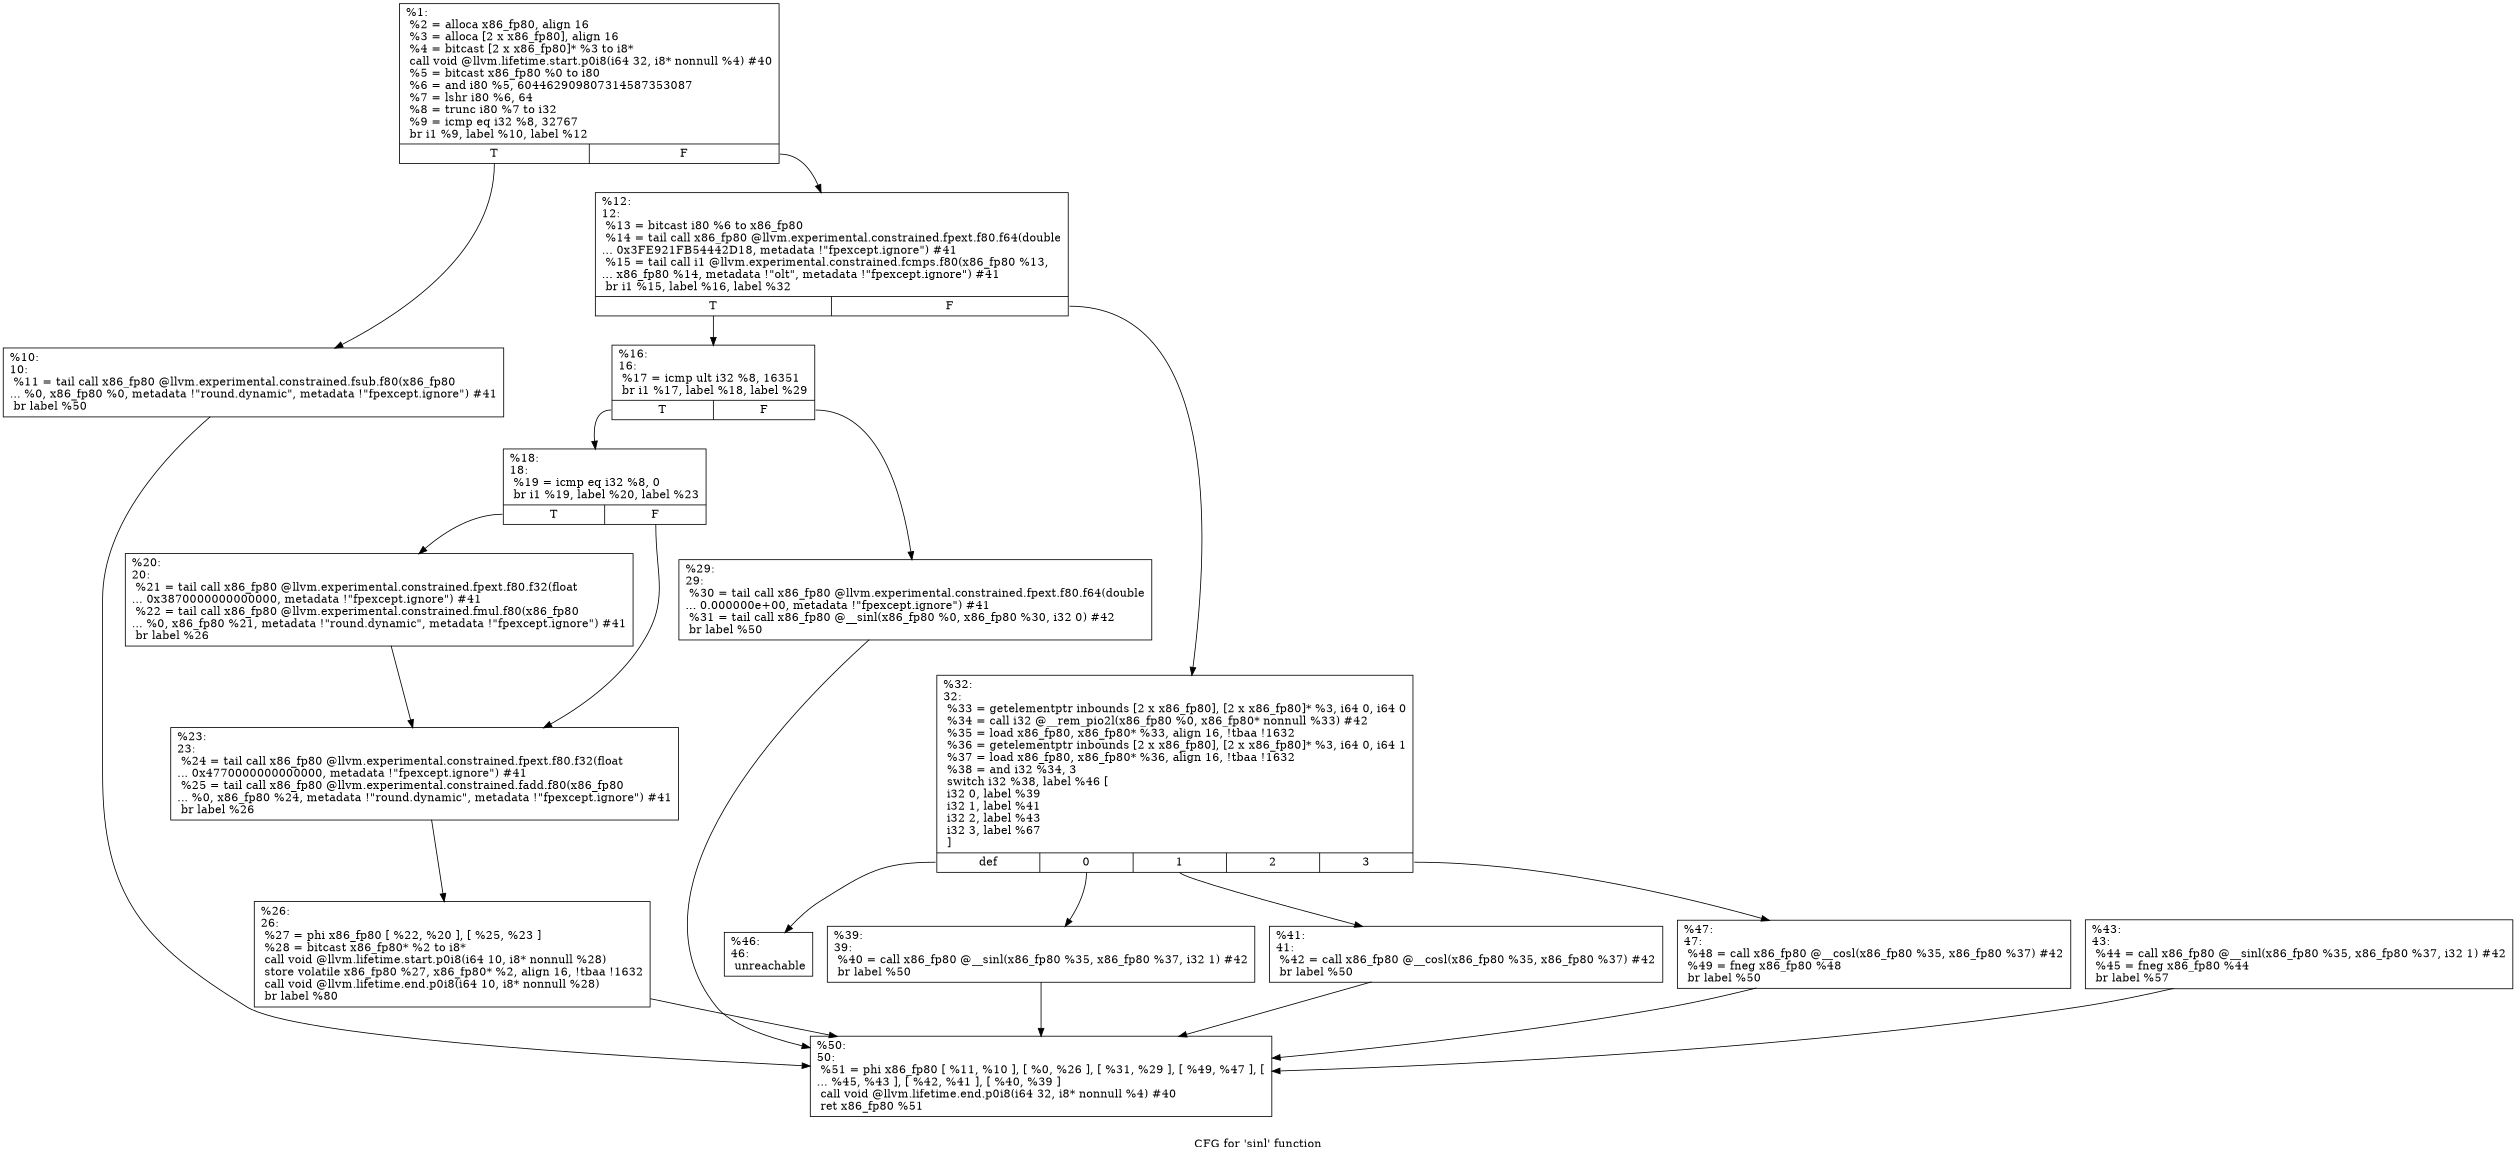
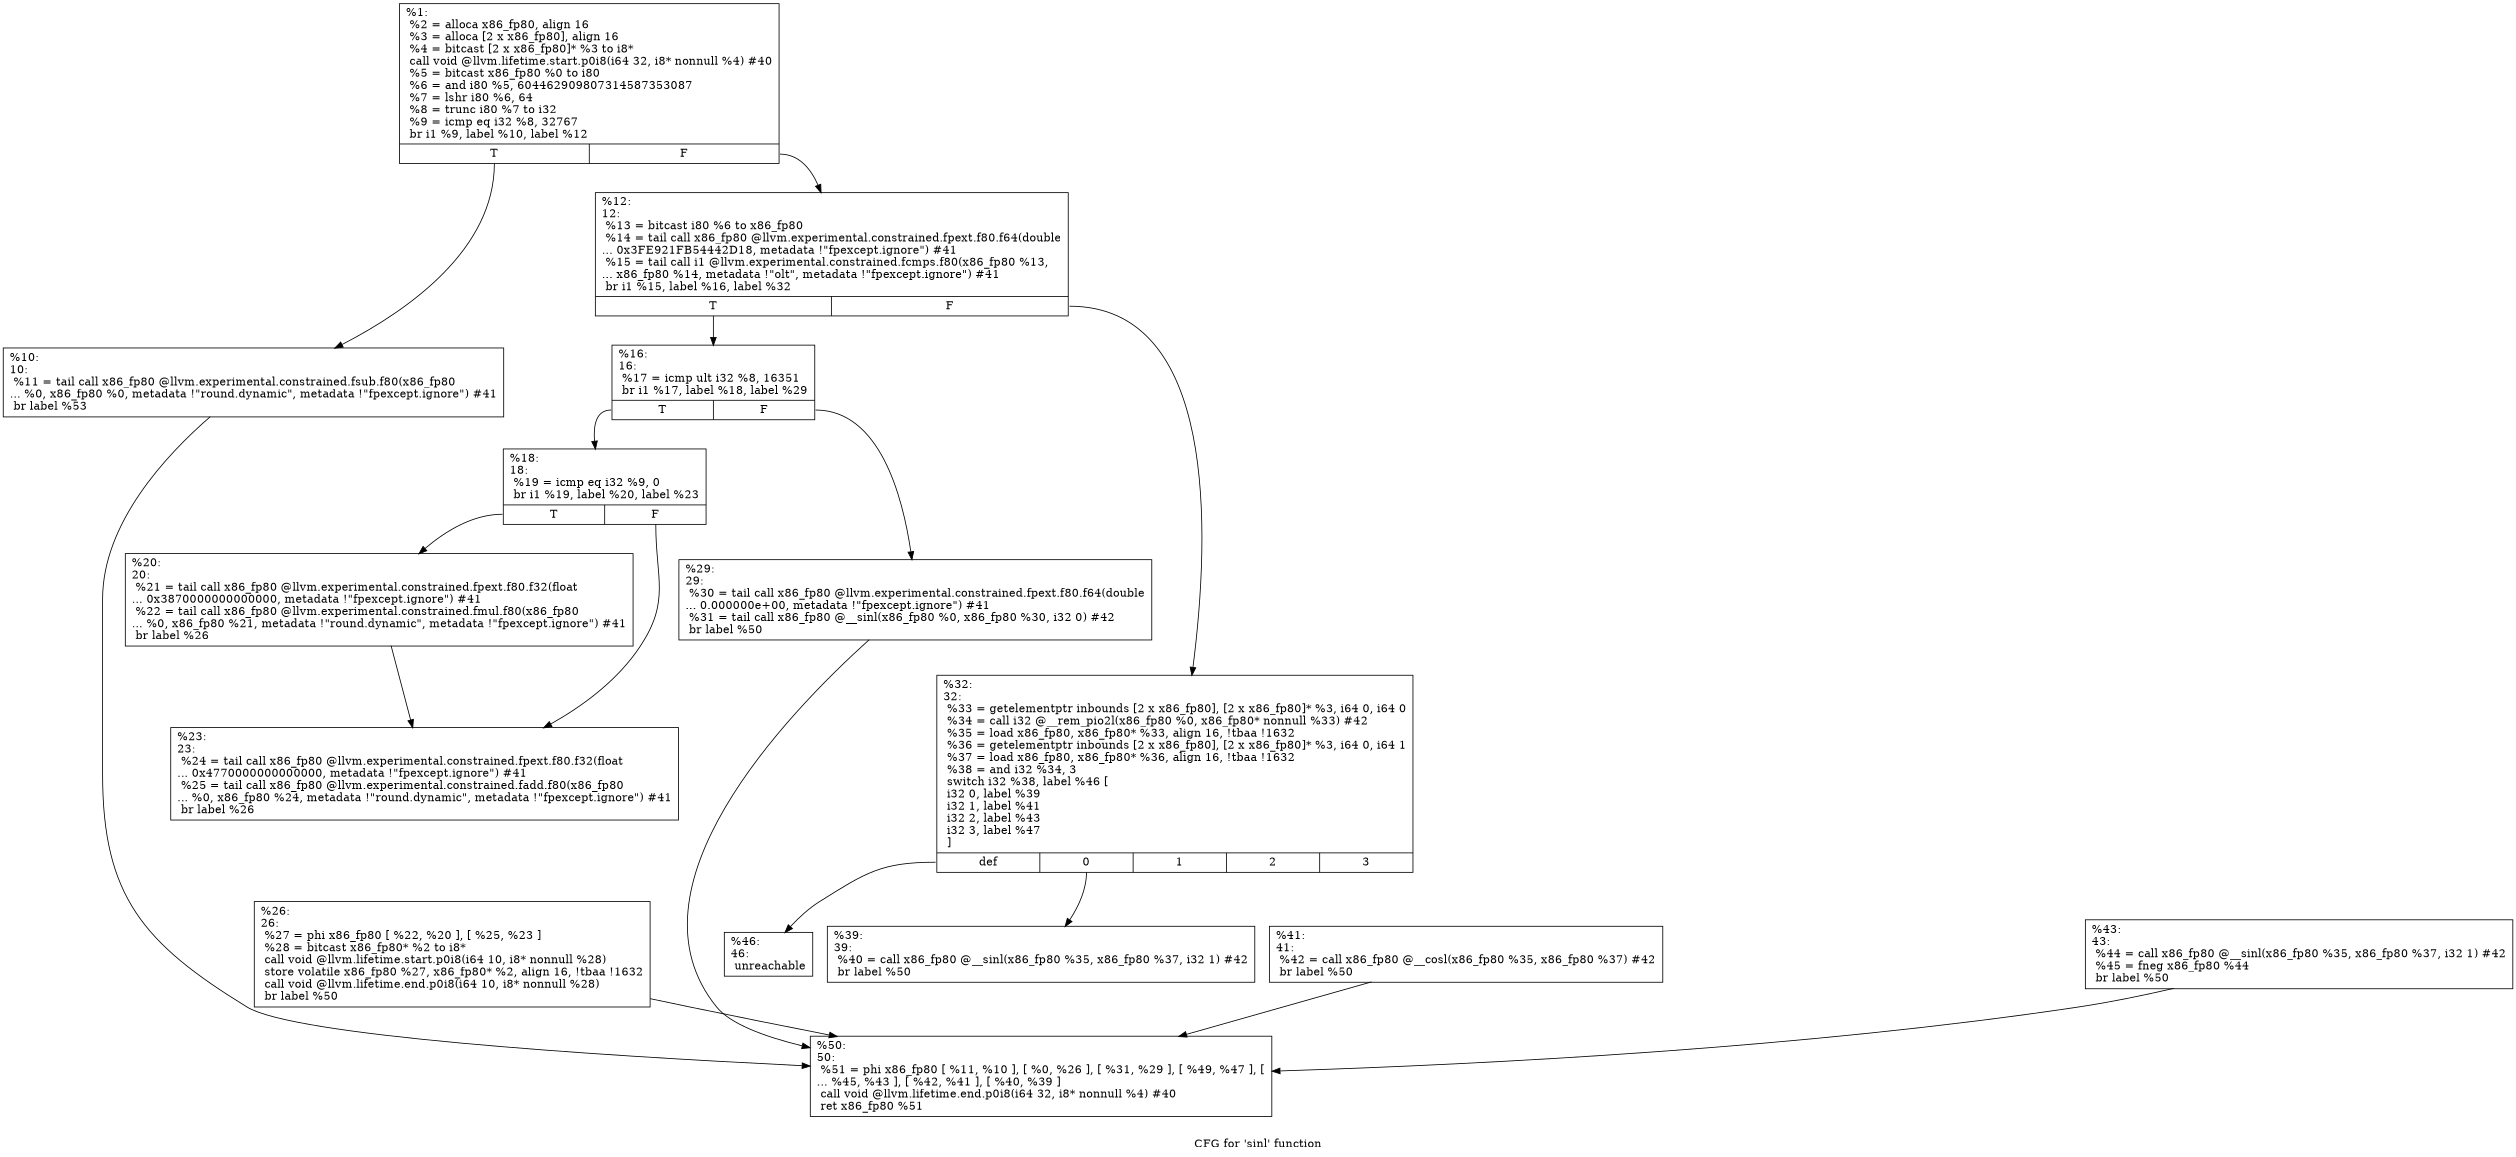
(49, 406) -> (49, 406)
(585, 483) -> (585, 483)
(992, 831) -> (992, 831)
(437, 857) -> none
(1266, 901) -> none
(1874, 954) -> none
(2131, 978) -> (2131, 978)
(300, 996) -> (300, 996)
(1041, 1005) -> none
